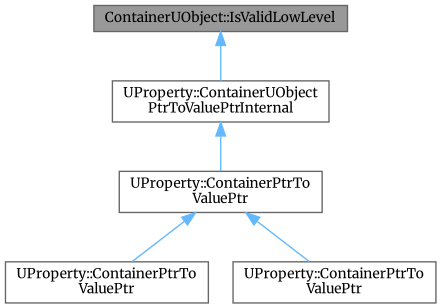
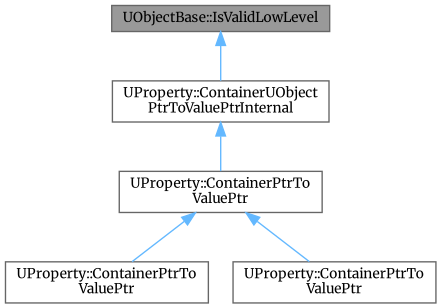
(221, 19) -> (221, 19)
